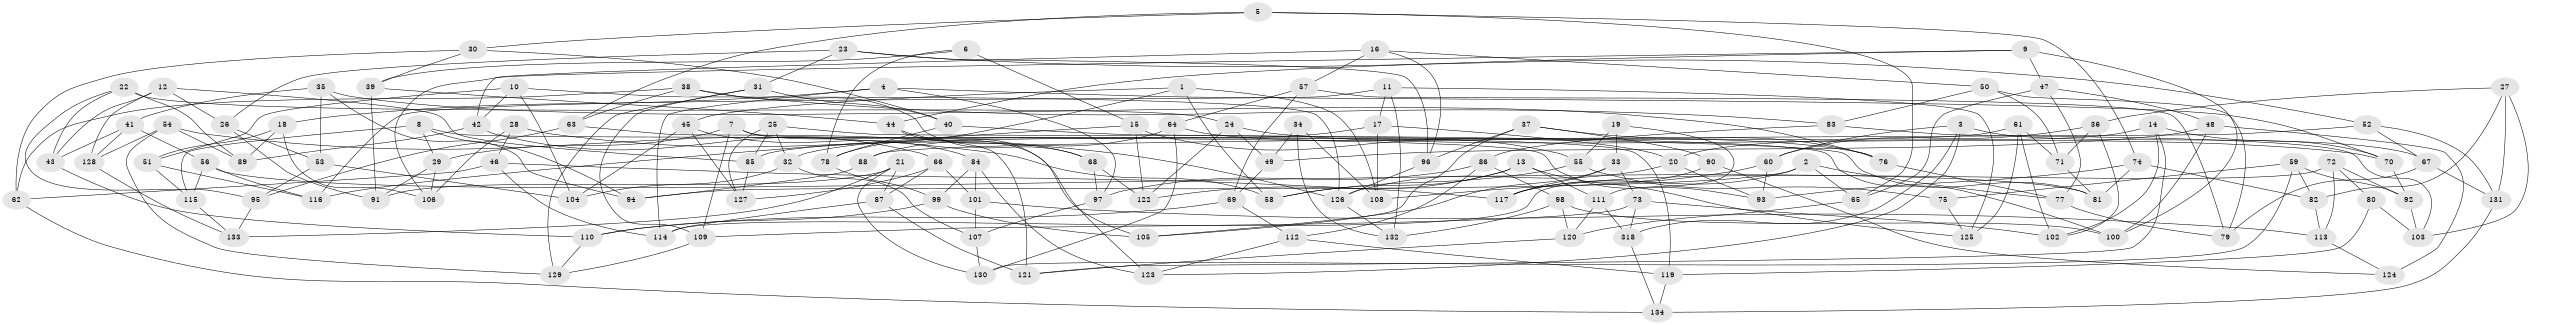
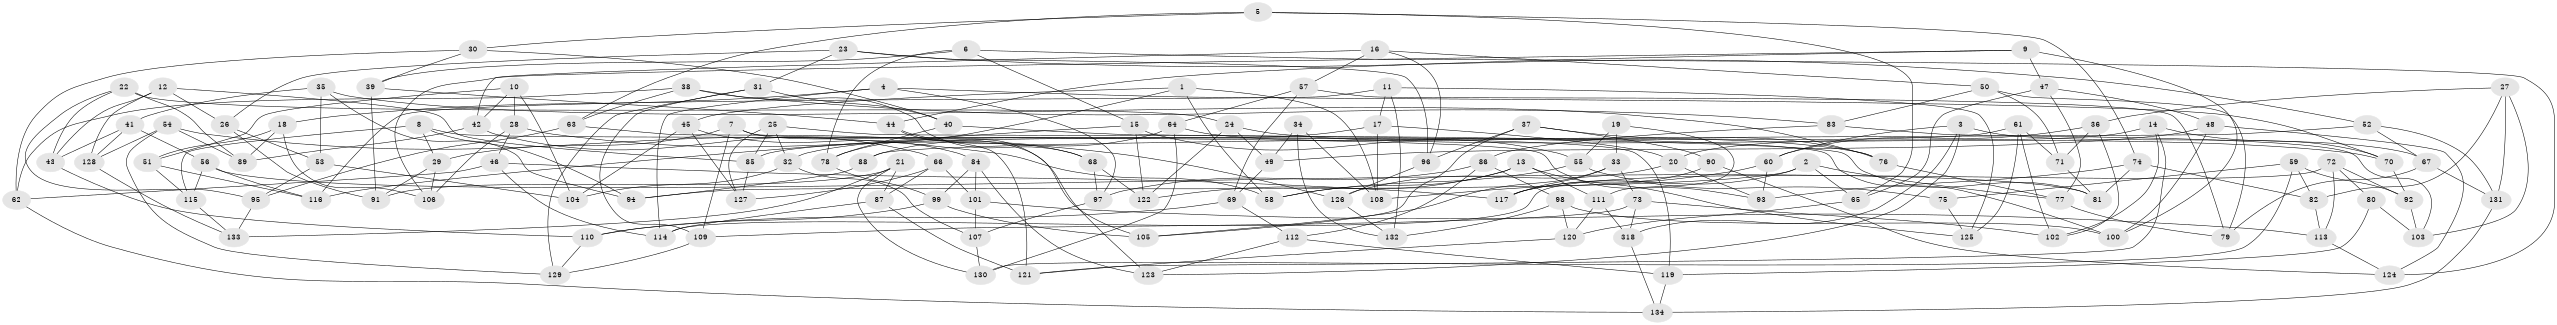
none -> (1912, 63)
(1181, 102) -> (514, 101)
